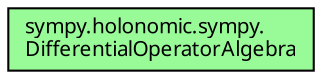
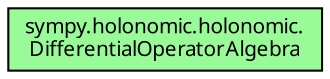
(161, 39) -> (165, 39)
